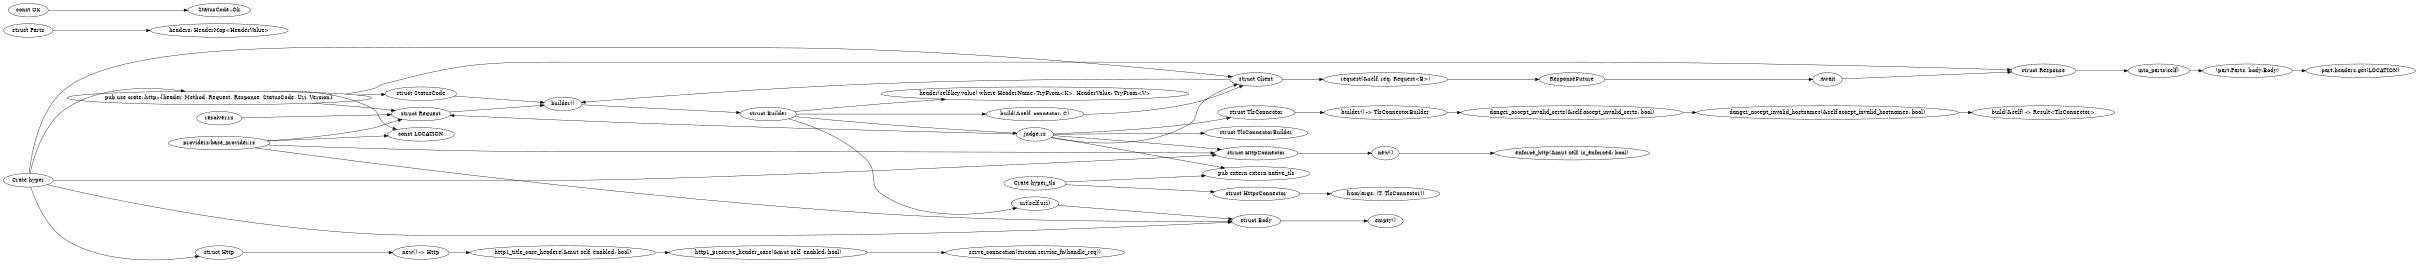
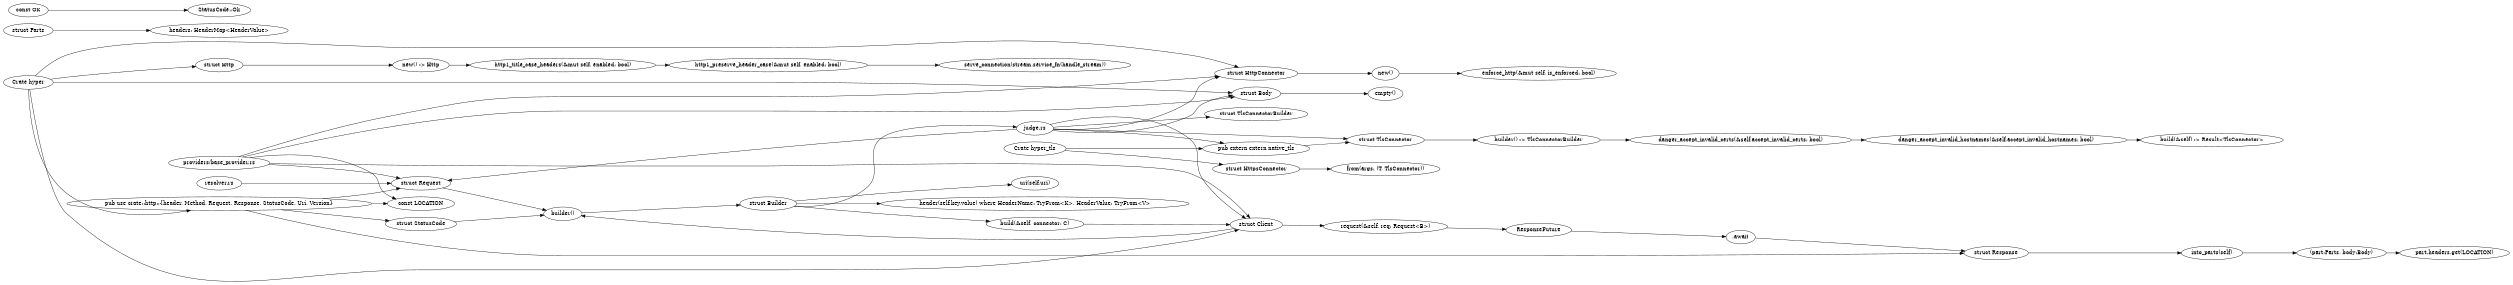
none -> (1325, 144)
none -> (766, 166)
(1143, 212) -> (1145, 129)
(1035, 253) -> (1035, 65)
